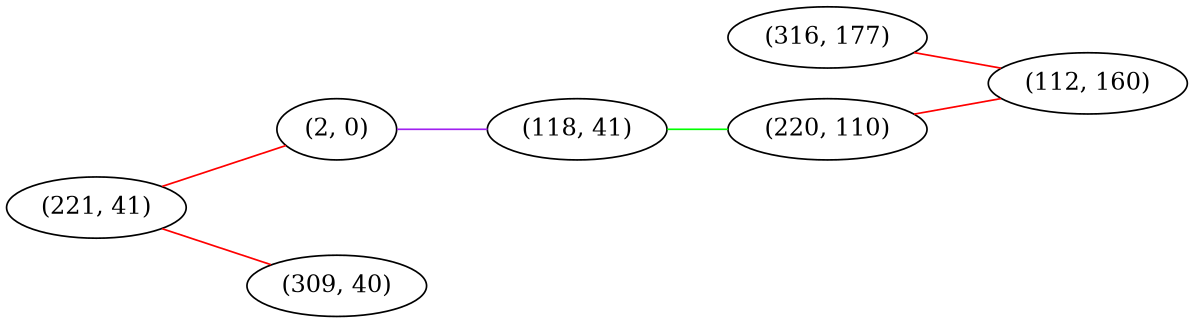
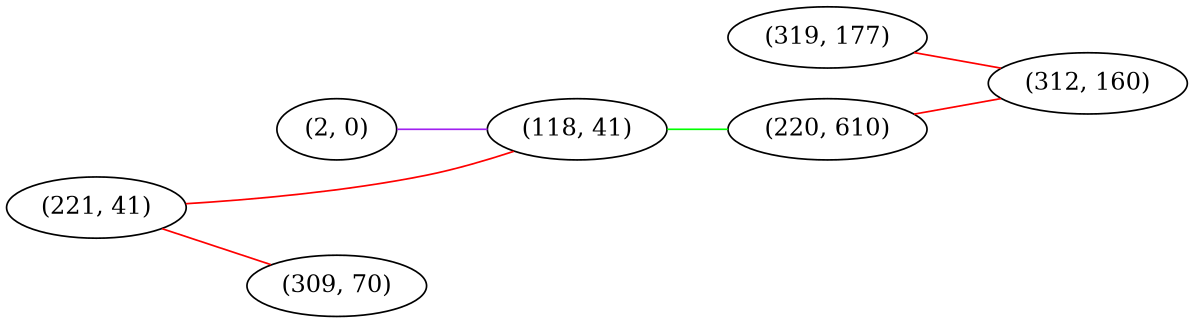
(828, 37) -> (828, 37)
(1088, 83) -> (1088, 83)
(828, 129) -> (828, 129)
(224, 166) -> (352, 188)
(337, 286) -> (337, 286)
